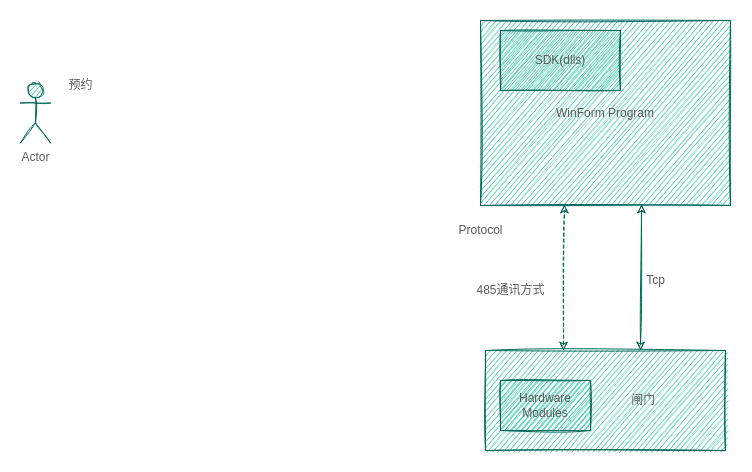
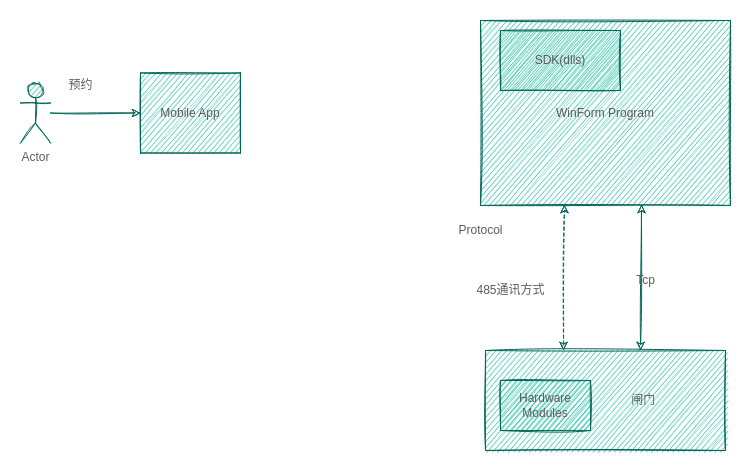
none -> (92, 113)
none -> (191, 113)
(656, 281) -> (646, 281)
